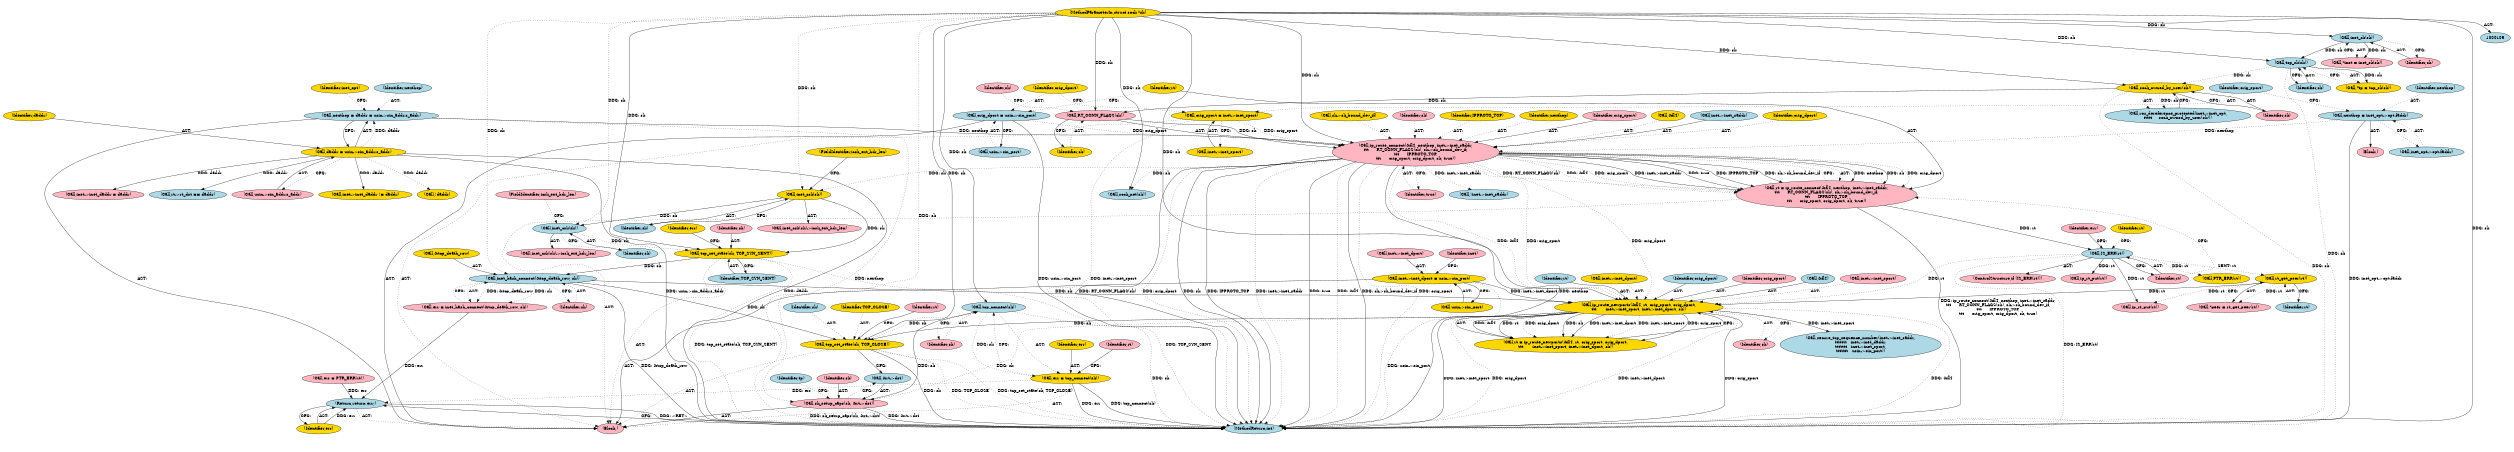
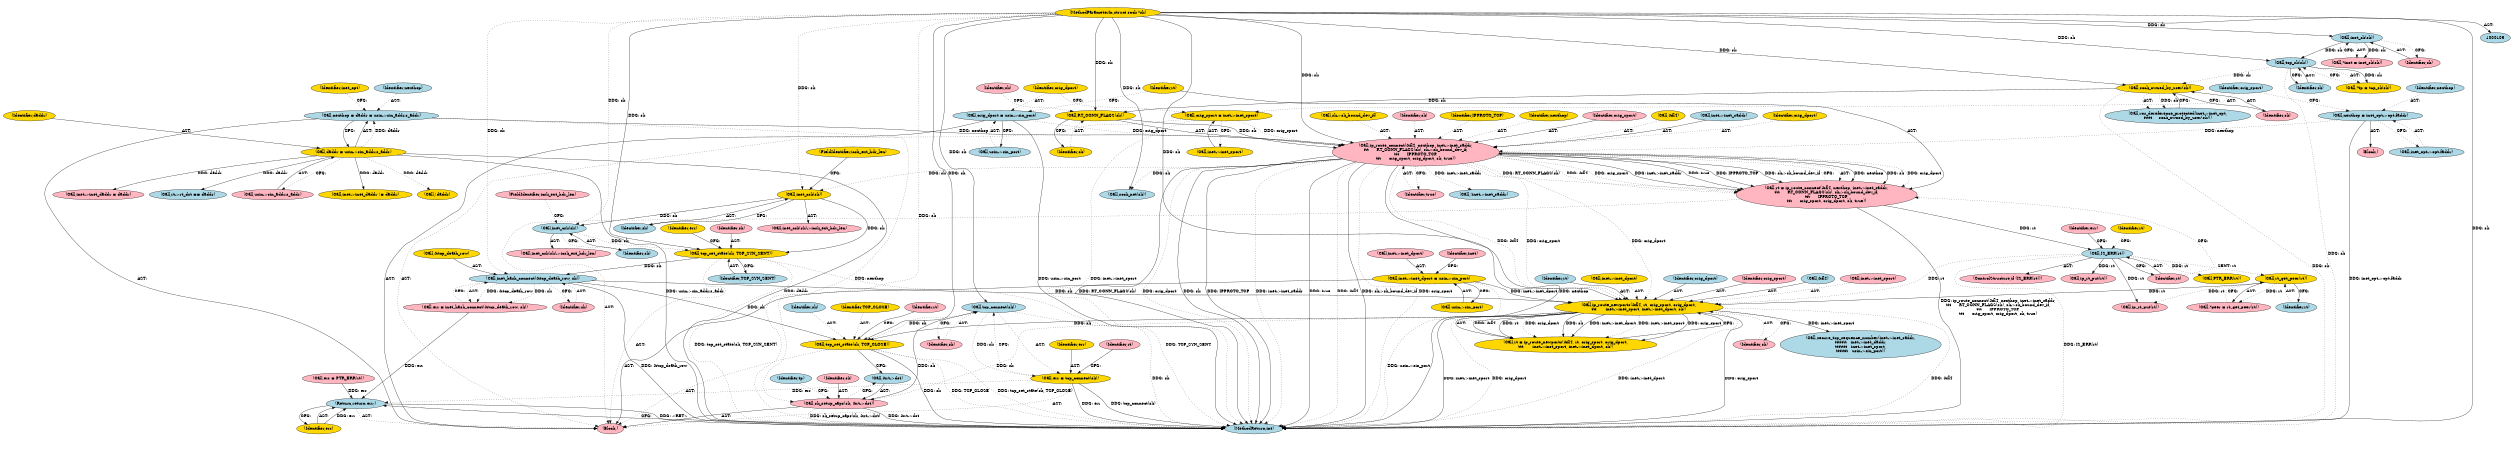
(1095, 116) -> (1095, 116)
